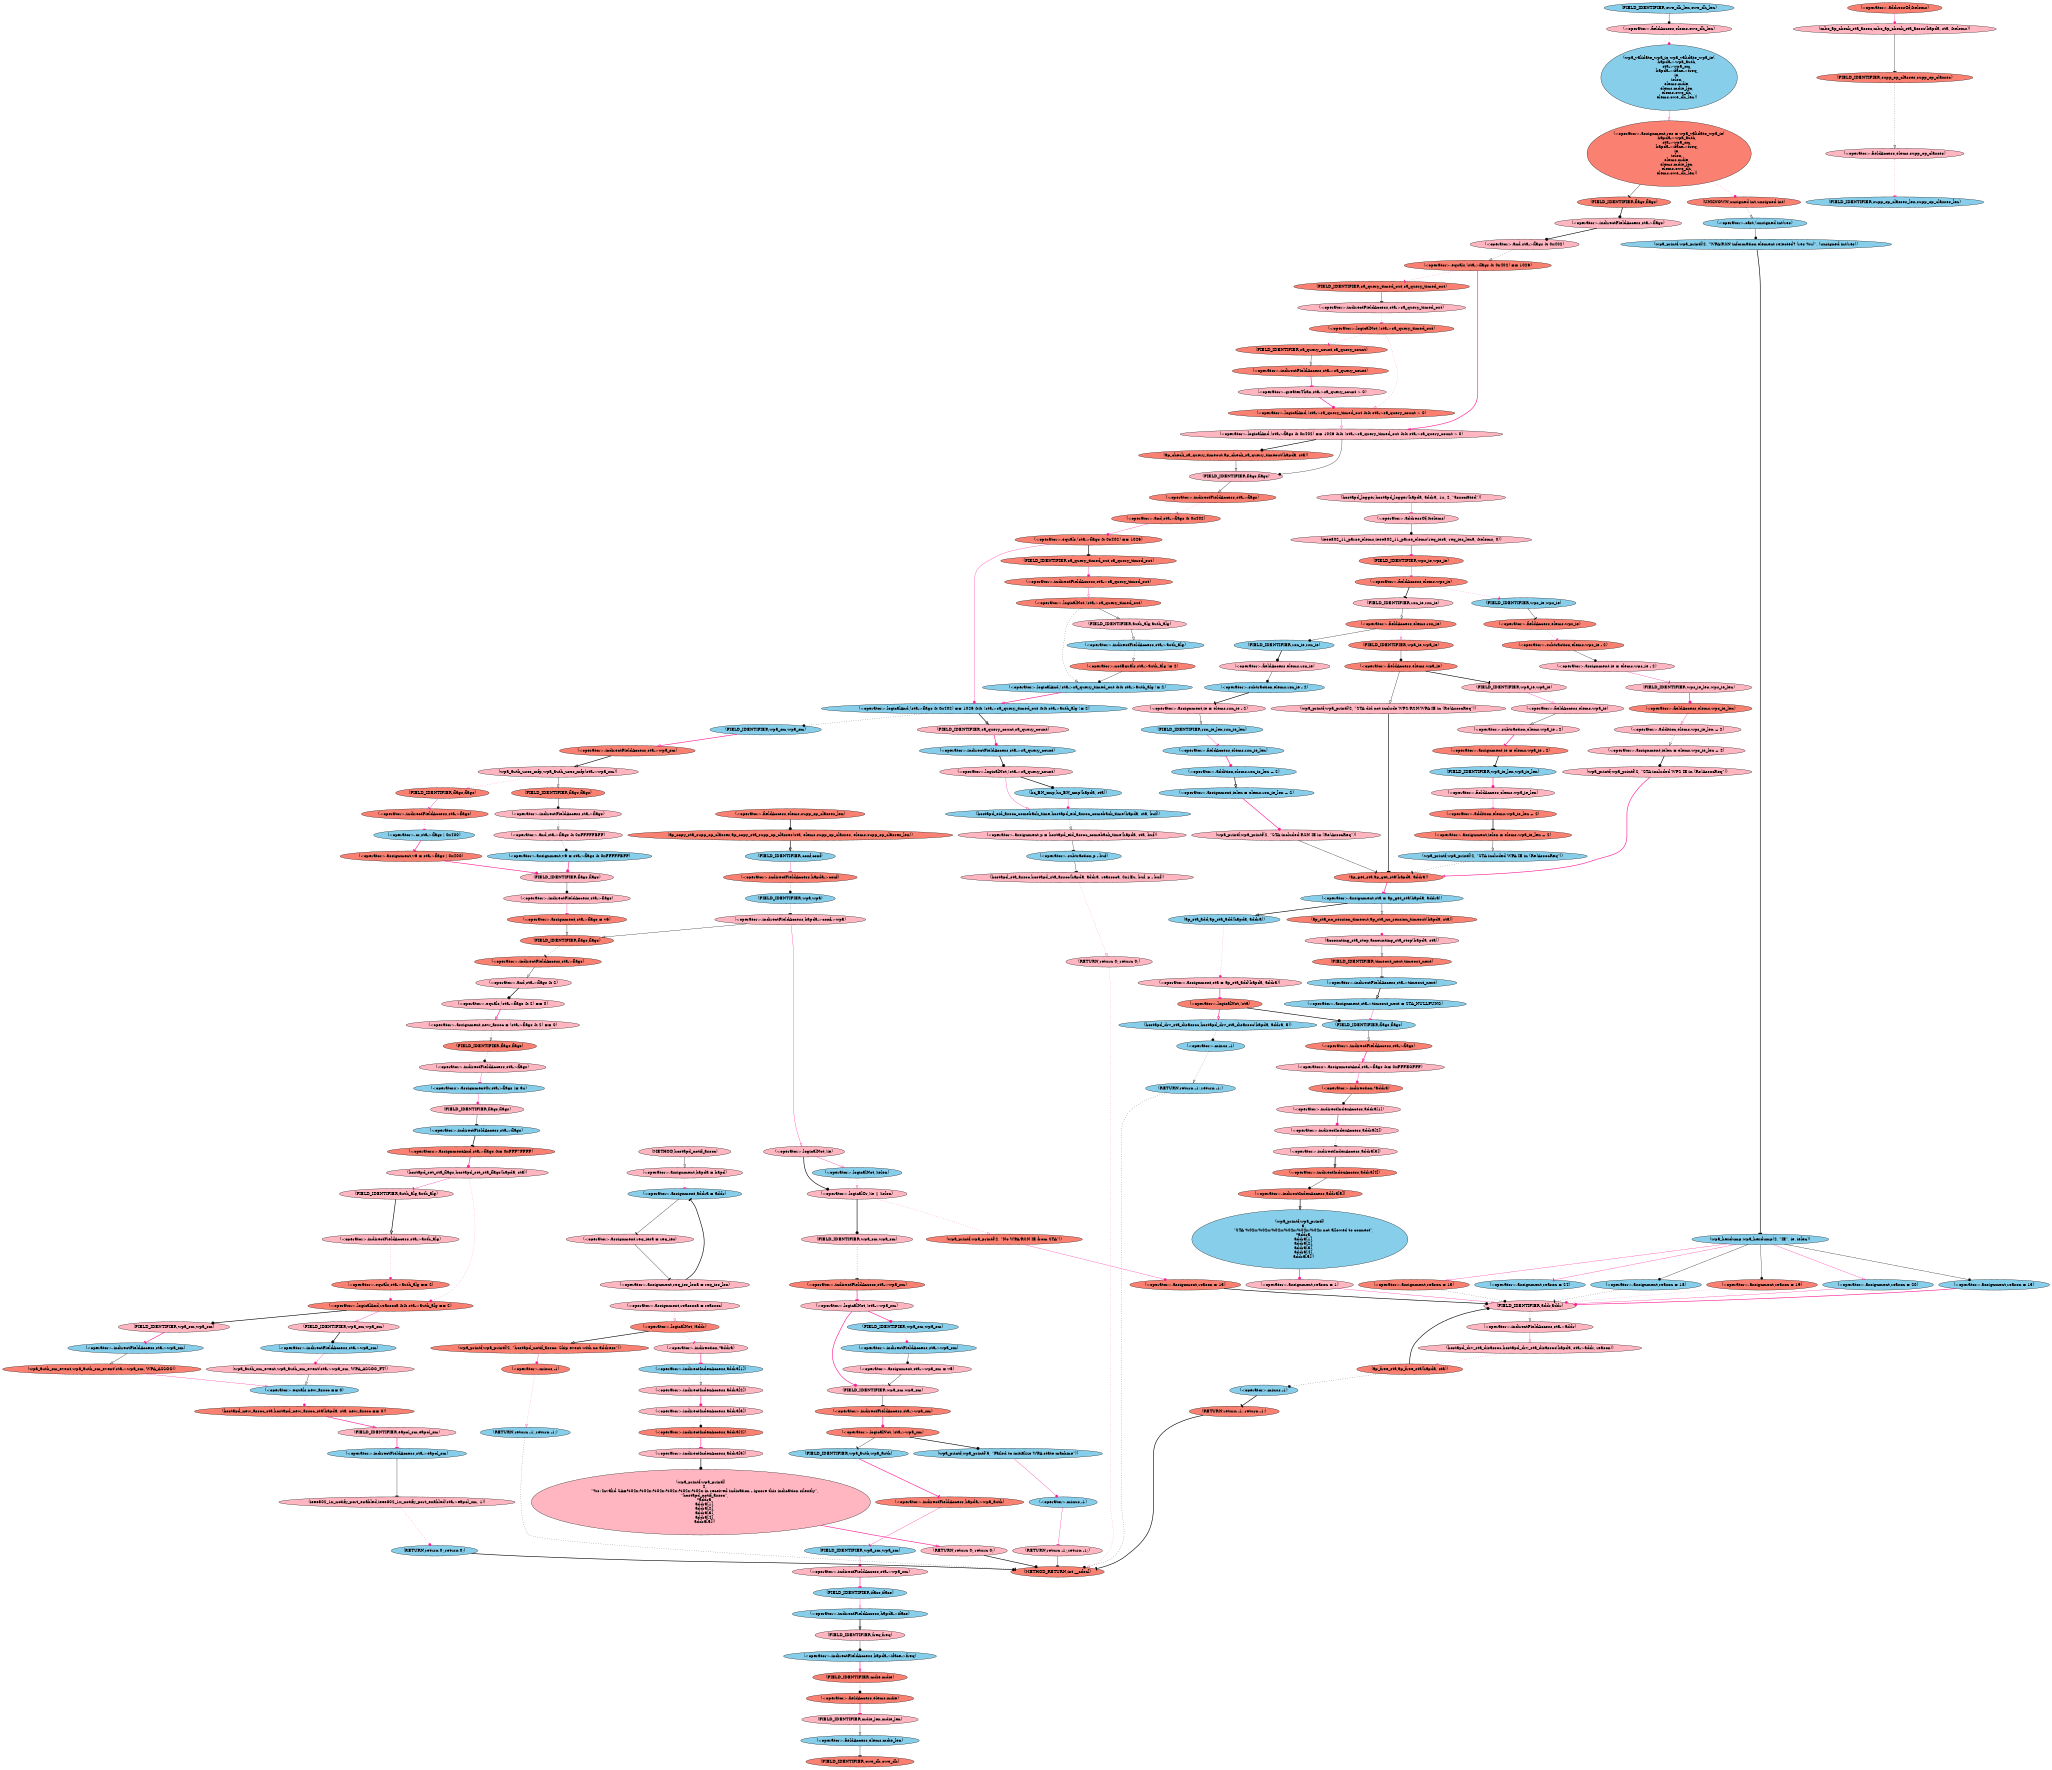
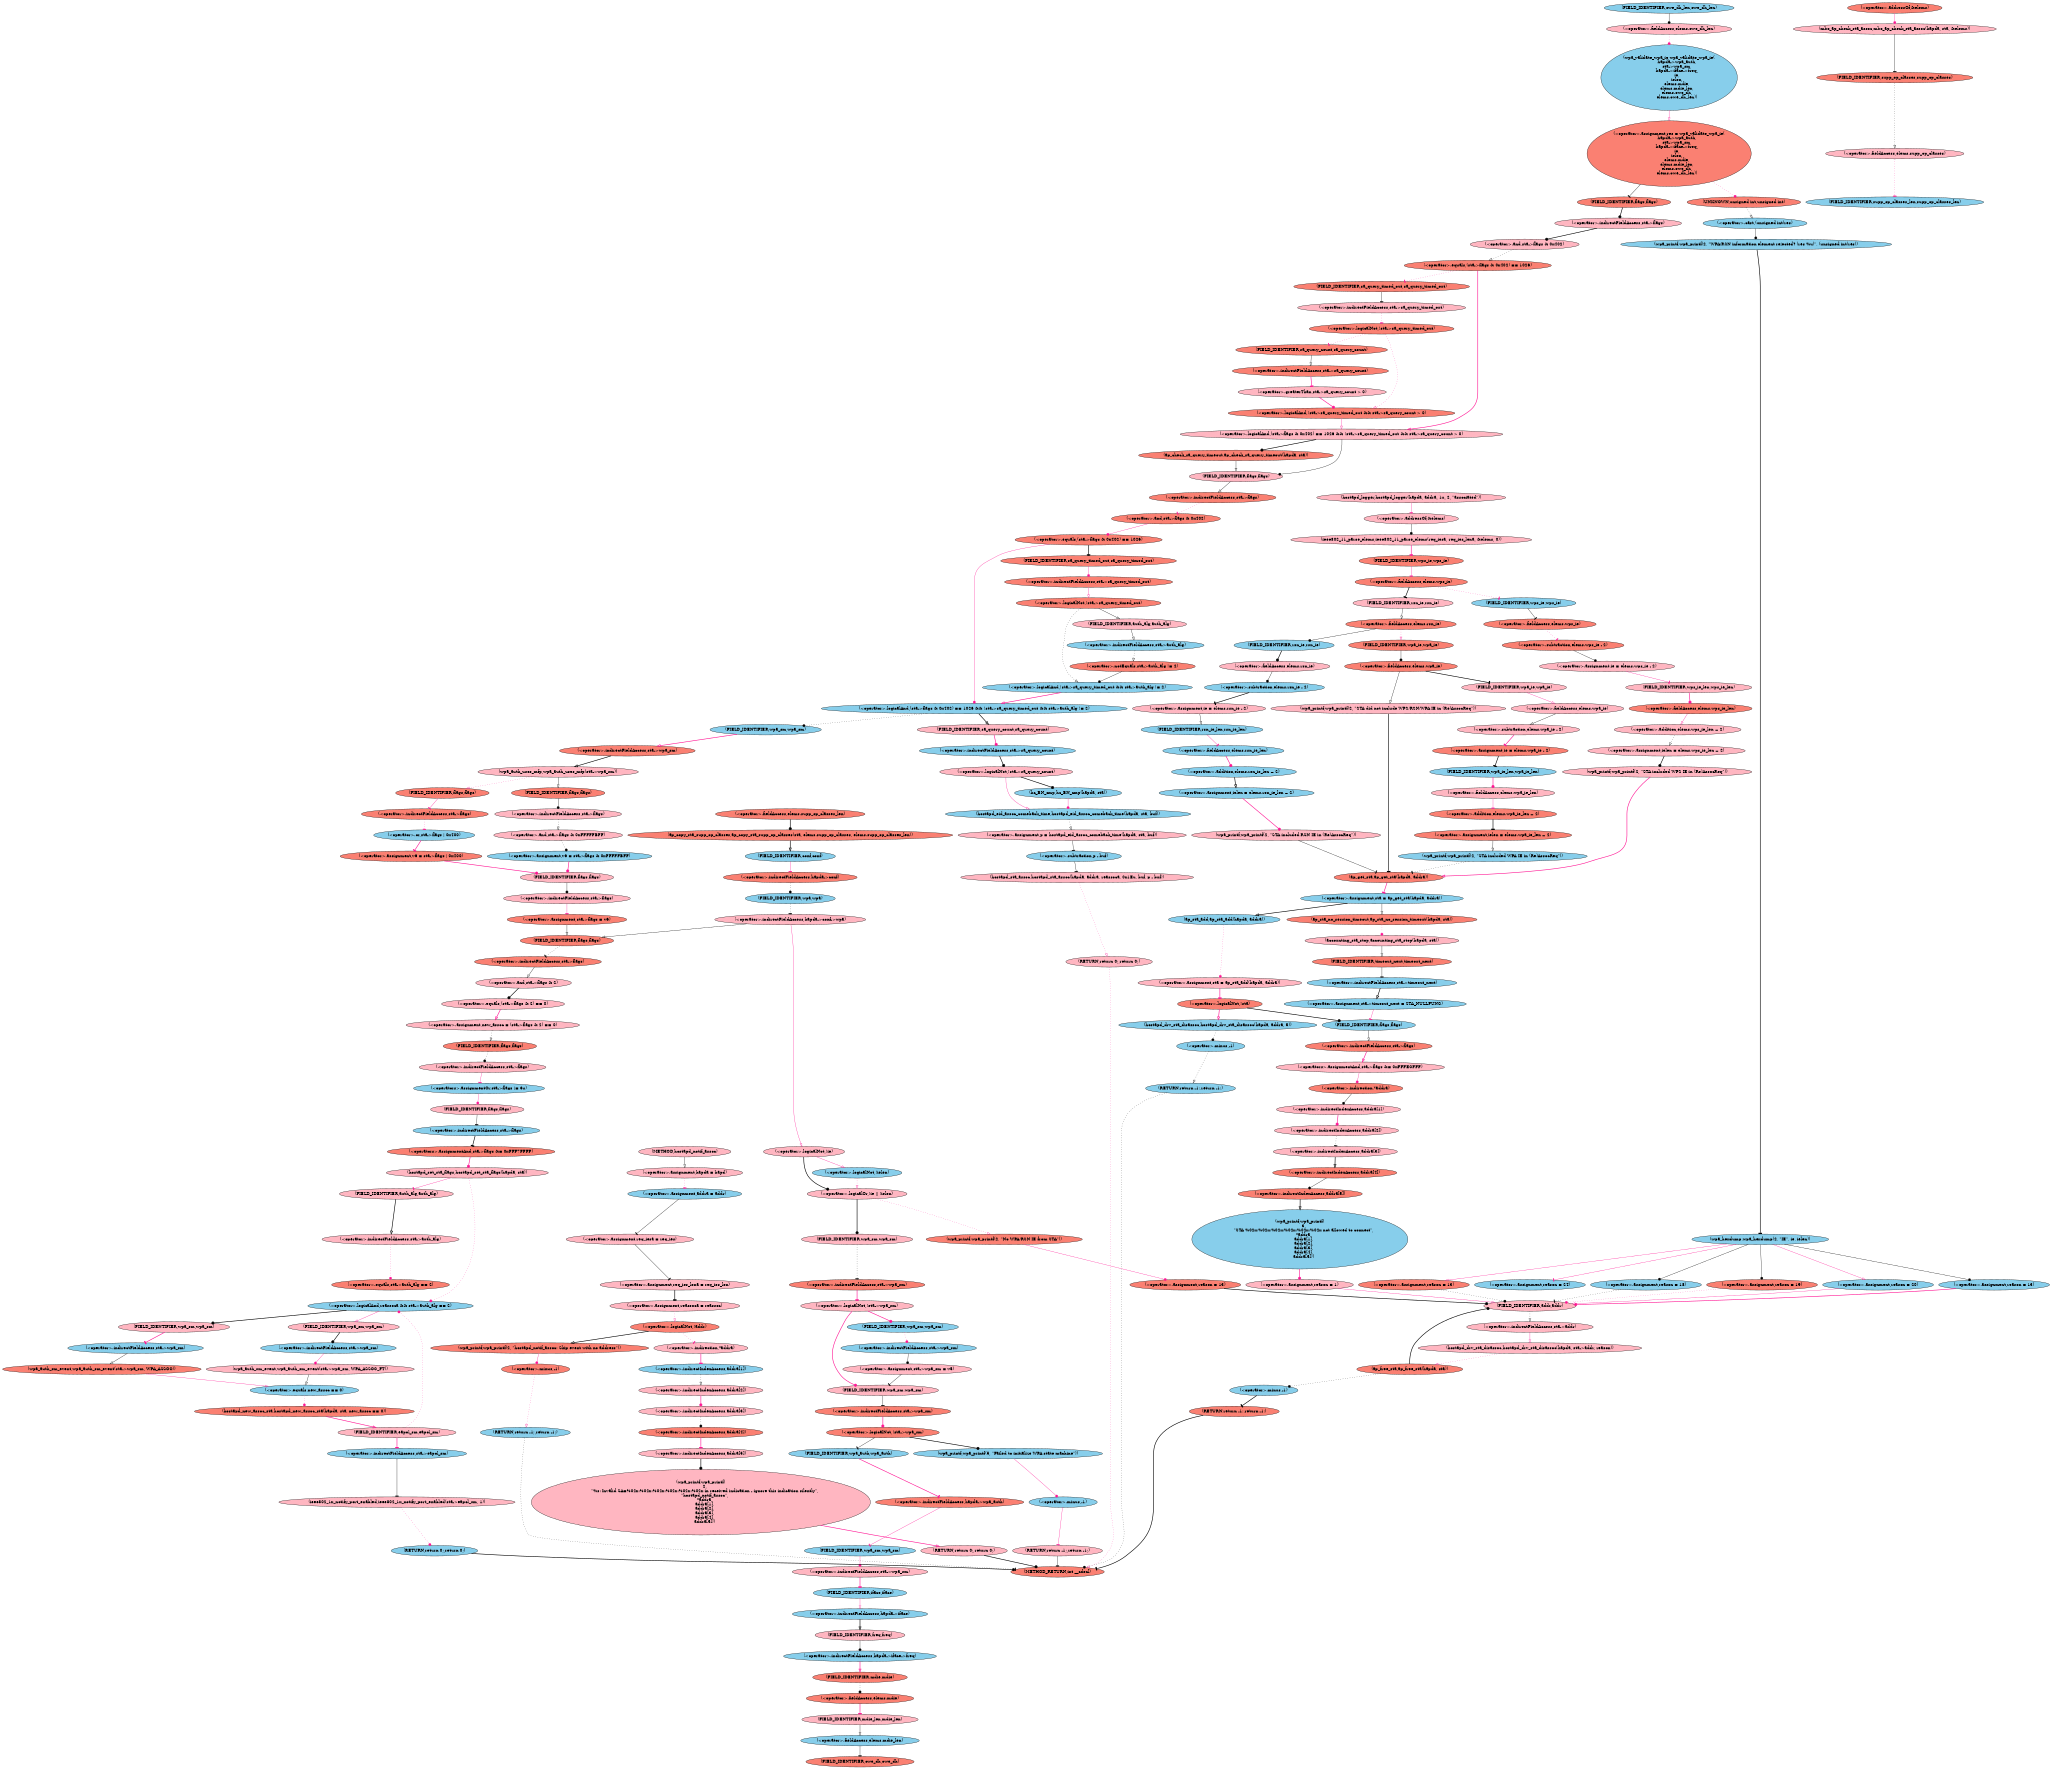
(704, 1242) -> (675, 1295)
(391, 1294) -> (422, 1369)
(391, 1306) -> (391, 1306)
